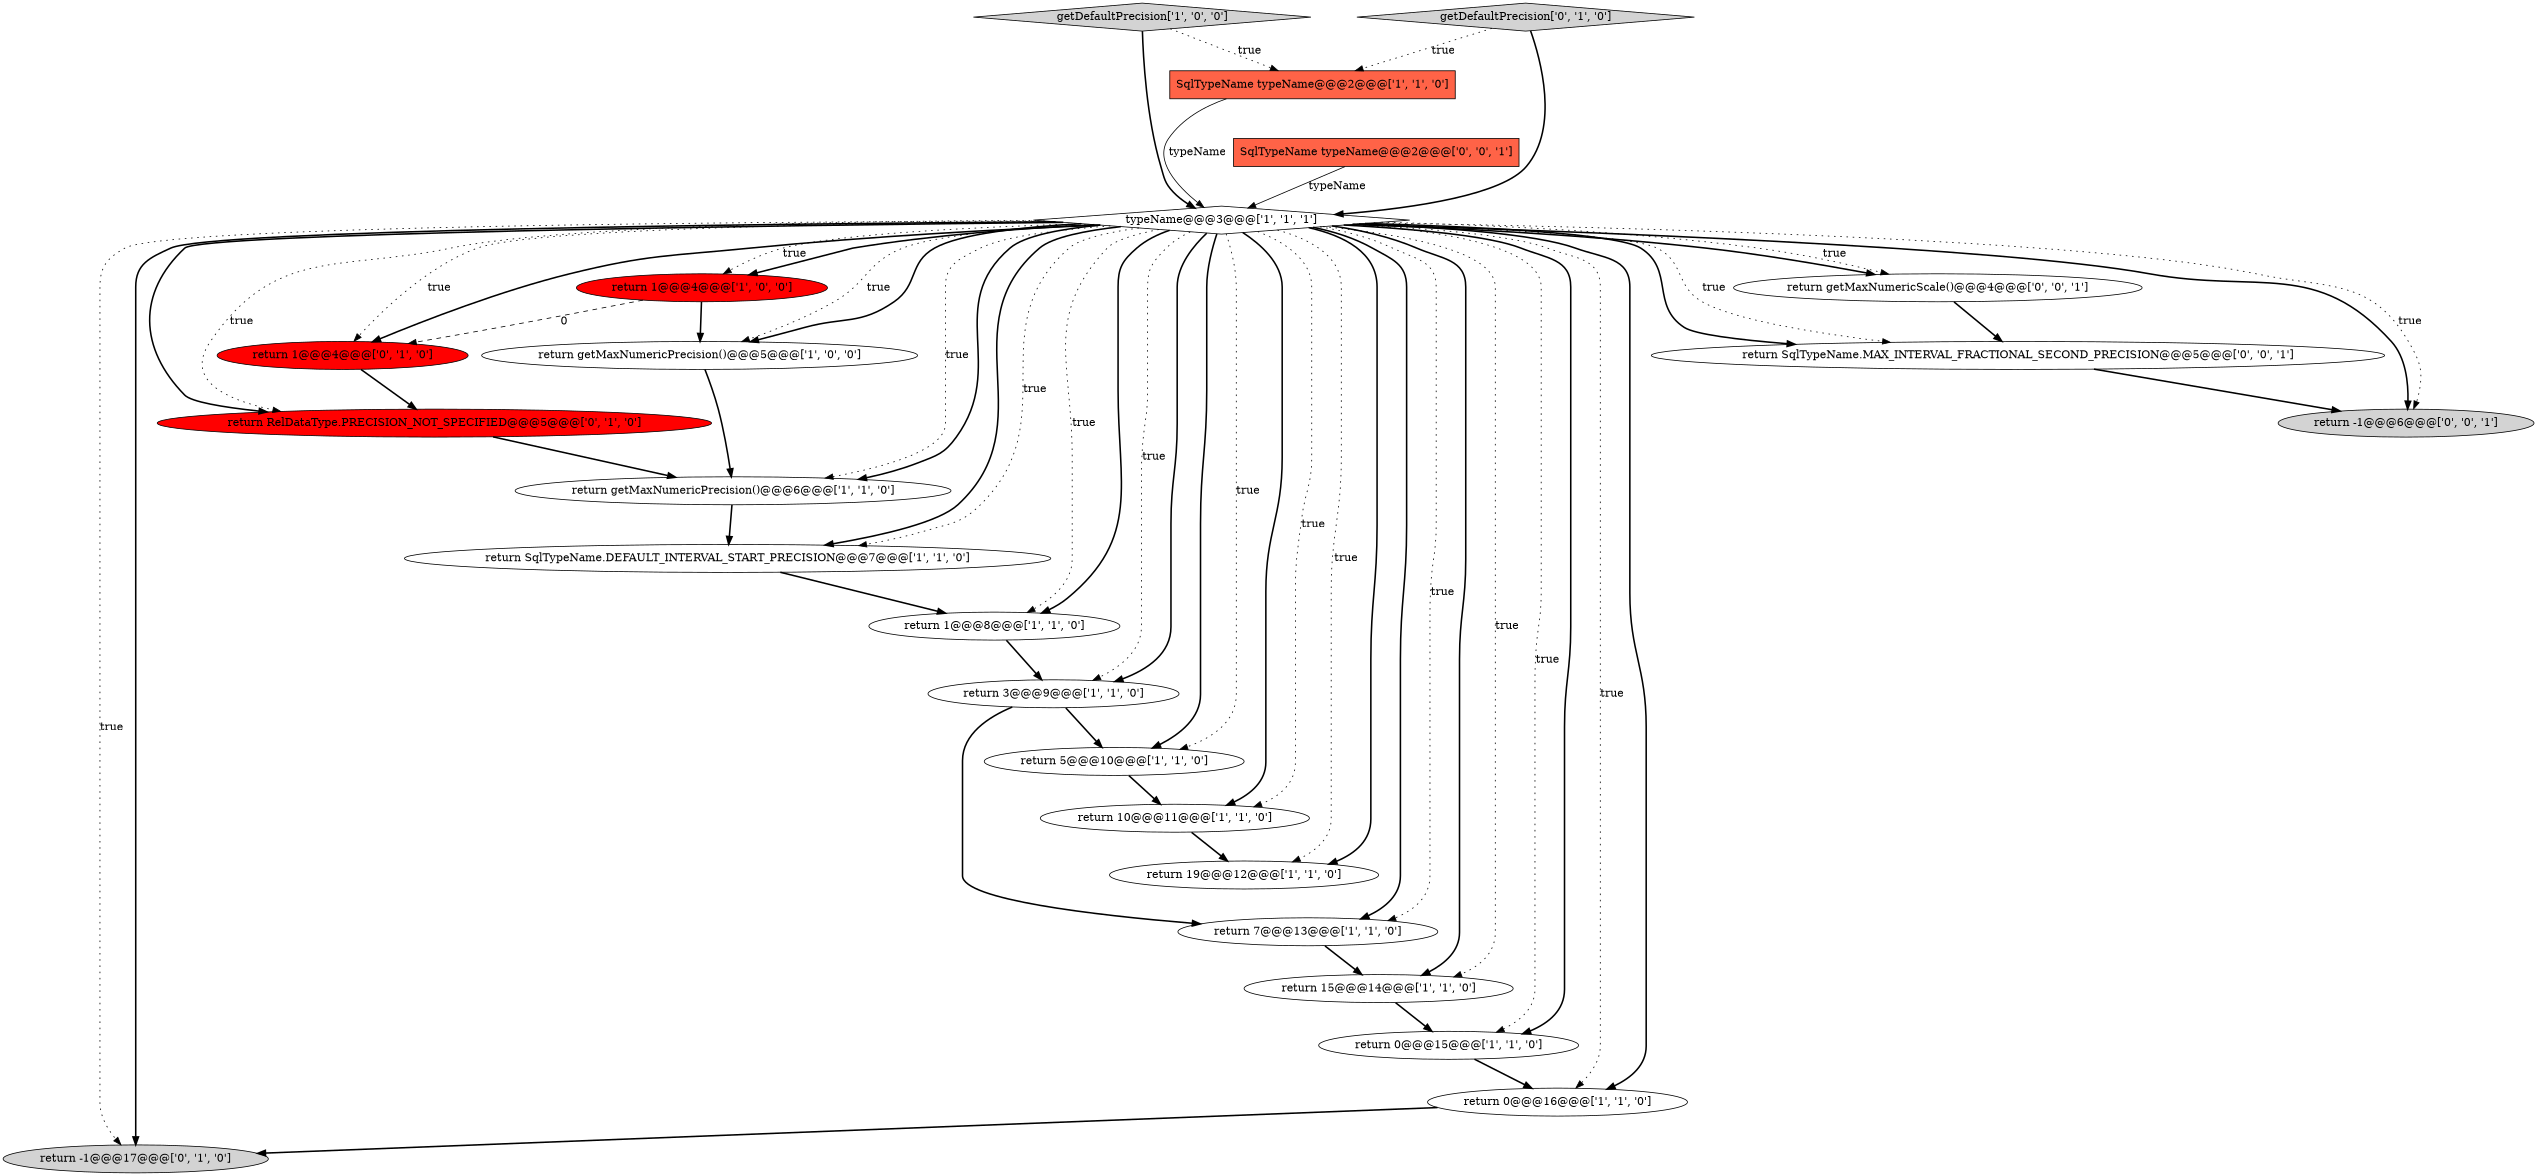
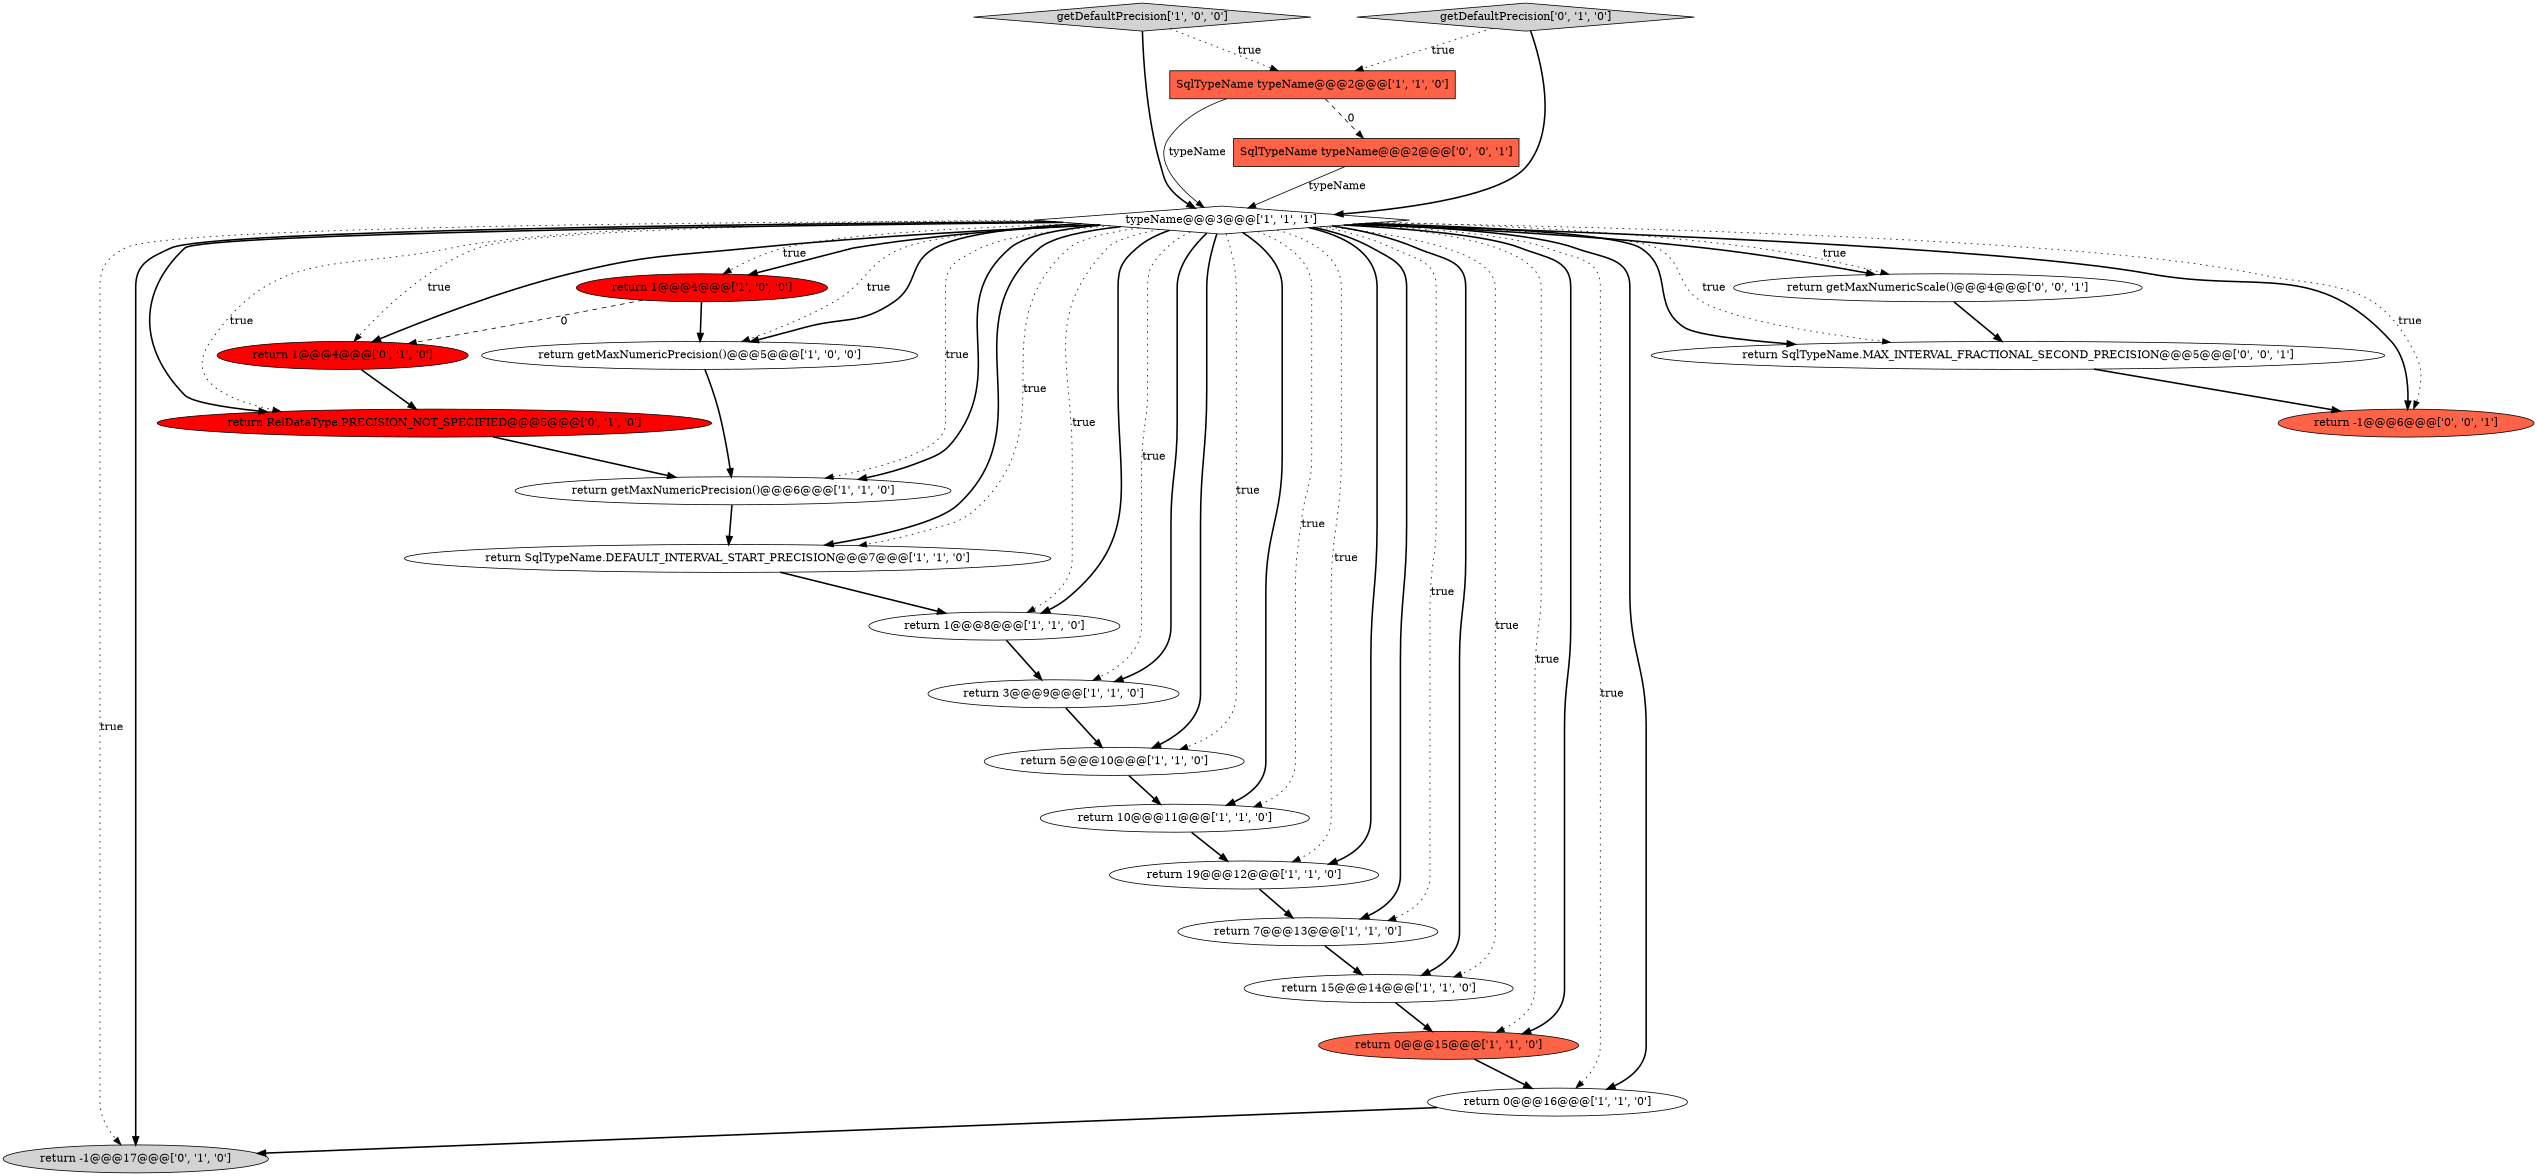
none -> (1342, 116)
(2406, 423) -> (2406, 423)
(980, 890) -> (1273, 901)
(1449, 1045) -> (1449, 1045)
